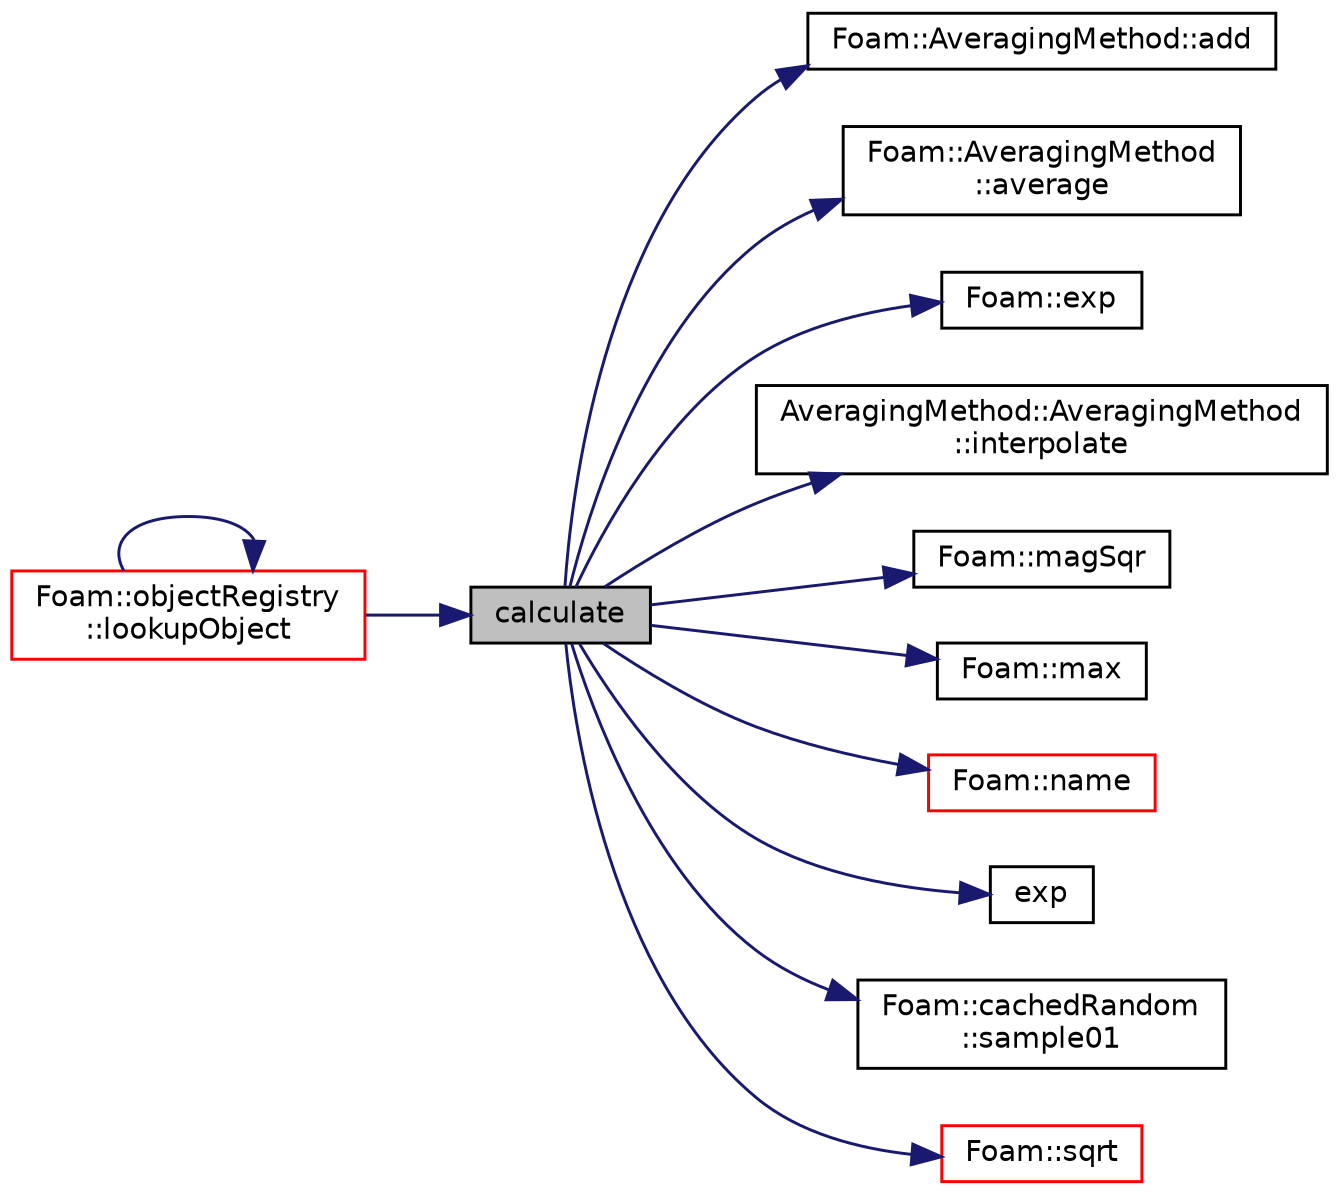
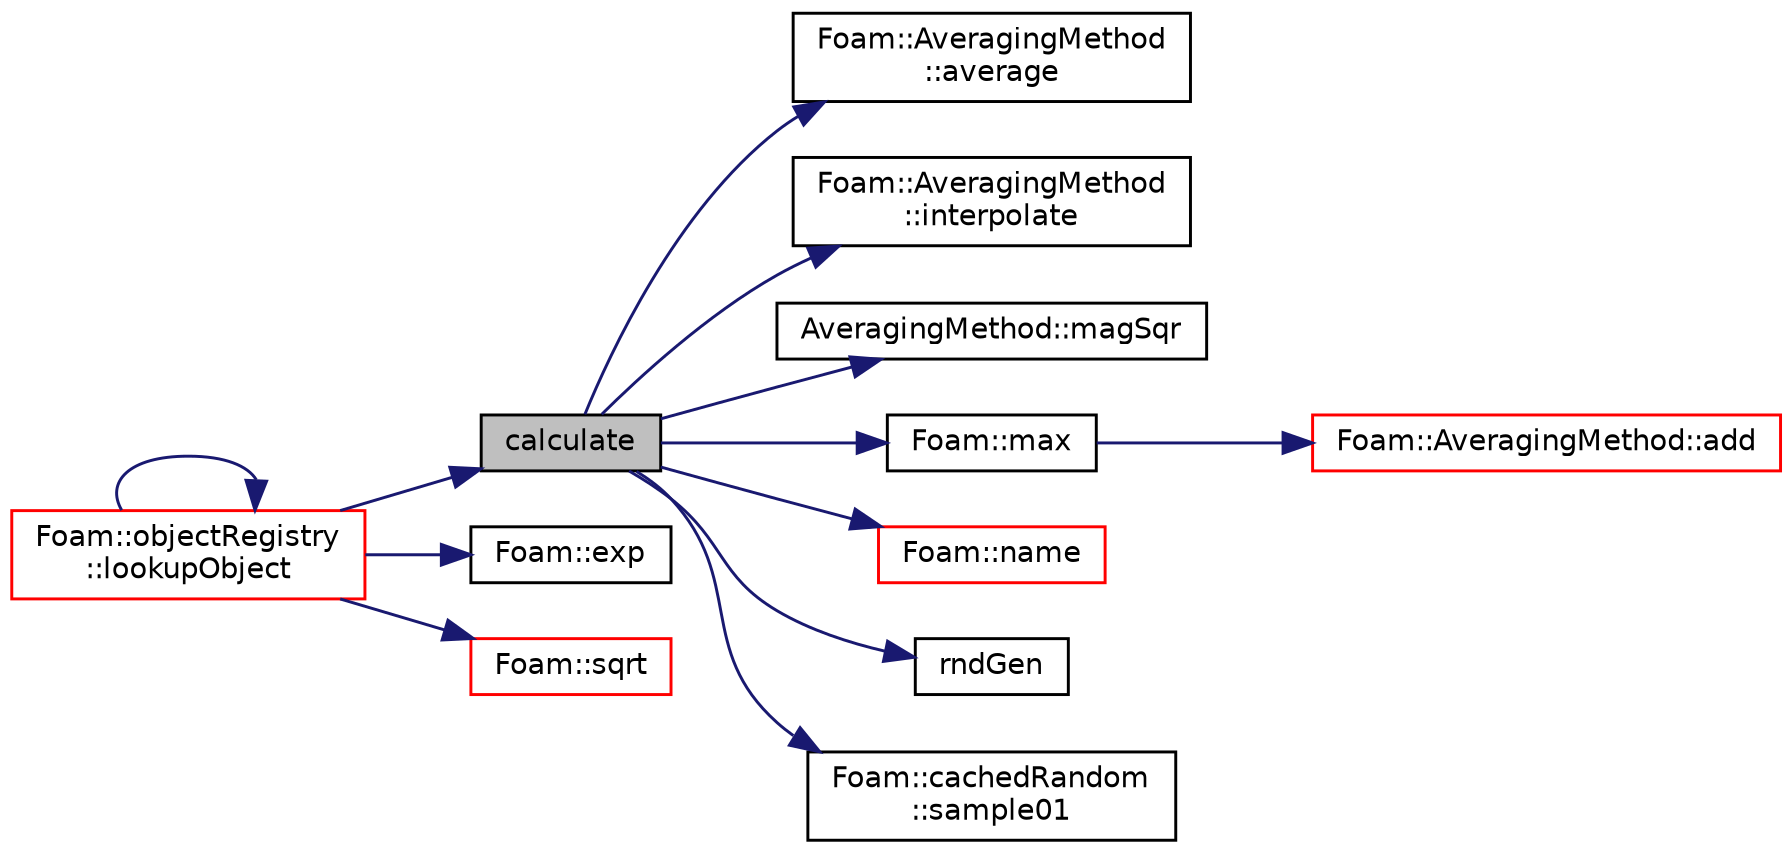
(1042, 41) -> (1547, 443)
(622, 309) -> (1190, 443)
(705, 398) -> (403, 555)
(1042, 430) -> (992, 202)
(1042, 559) -> (992, 331)
(1042, 895) -> (992, 667)
(655, 965) -> (393, 614)
